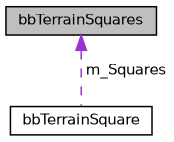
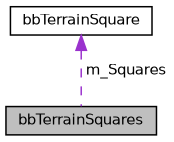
(81, 78) -> (81, 78)
